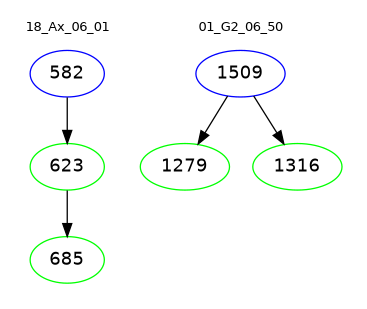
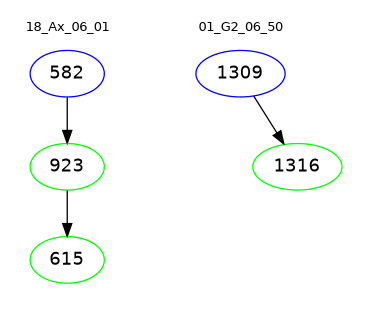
(241, 74) -> (241, 74)
(67, 167) -> (67, 167)
(185, 167) -> none
(67, 260) -> (67, 260)
